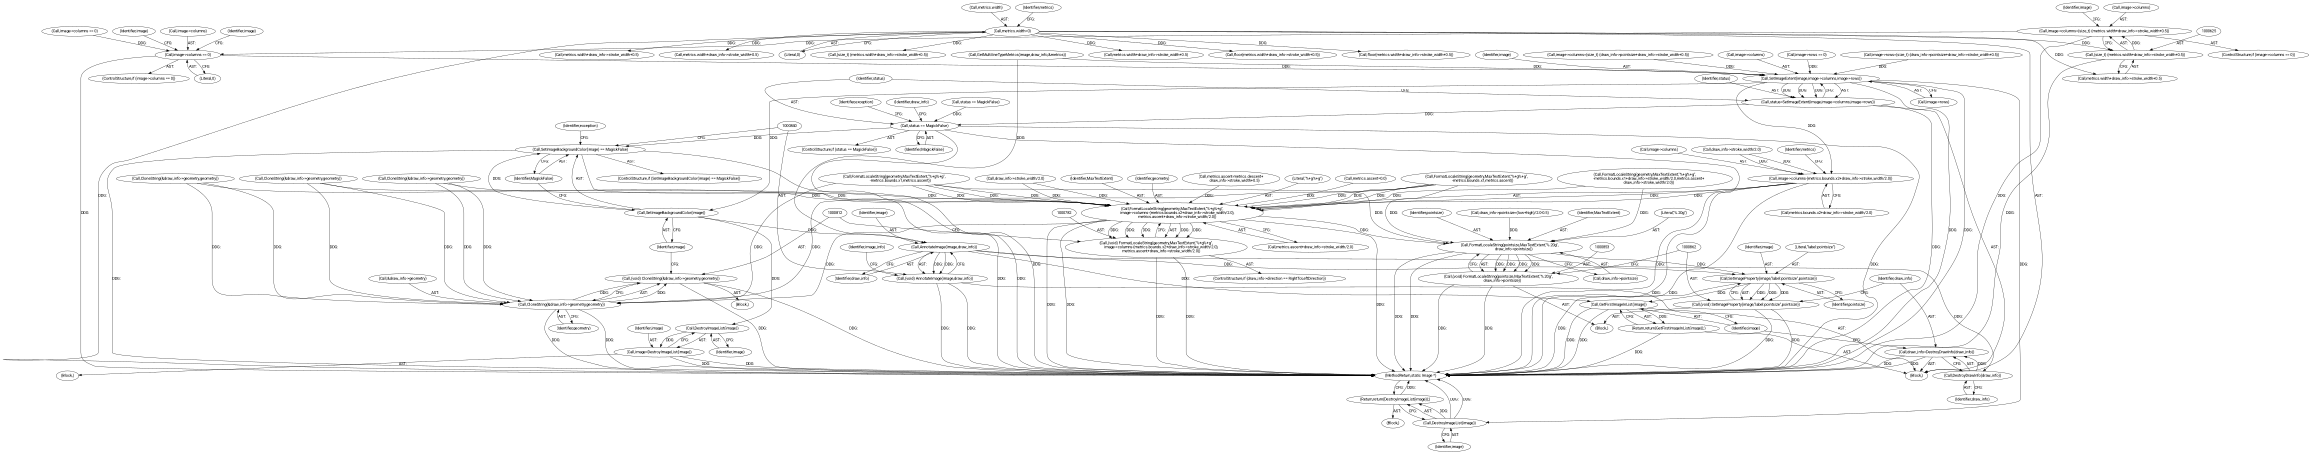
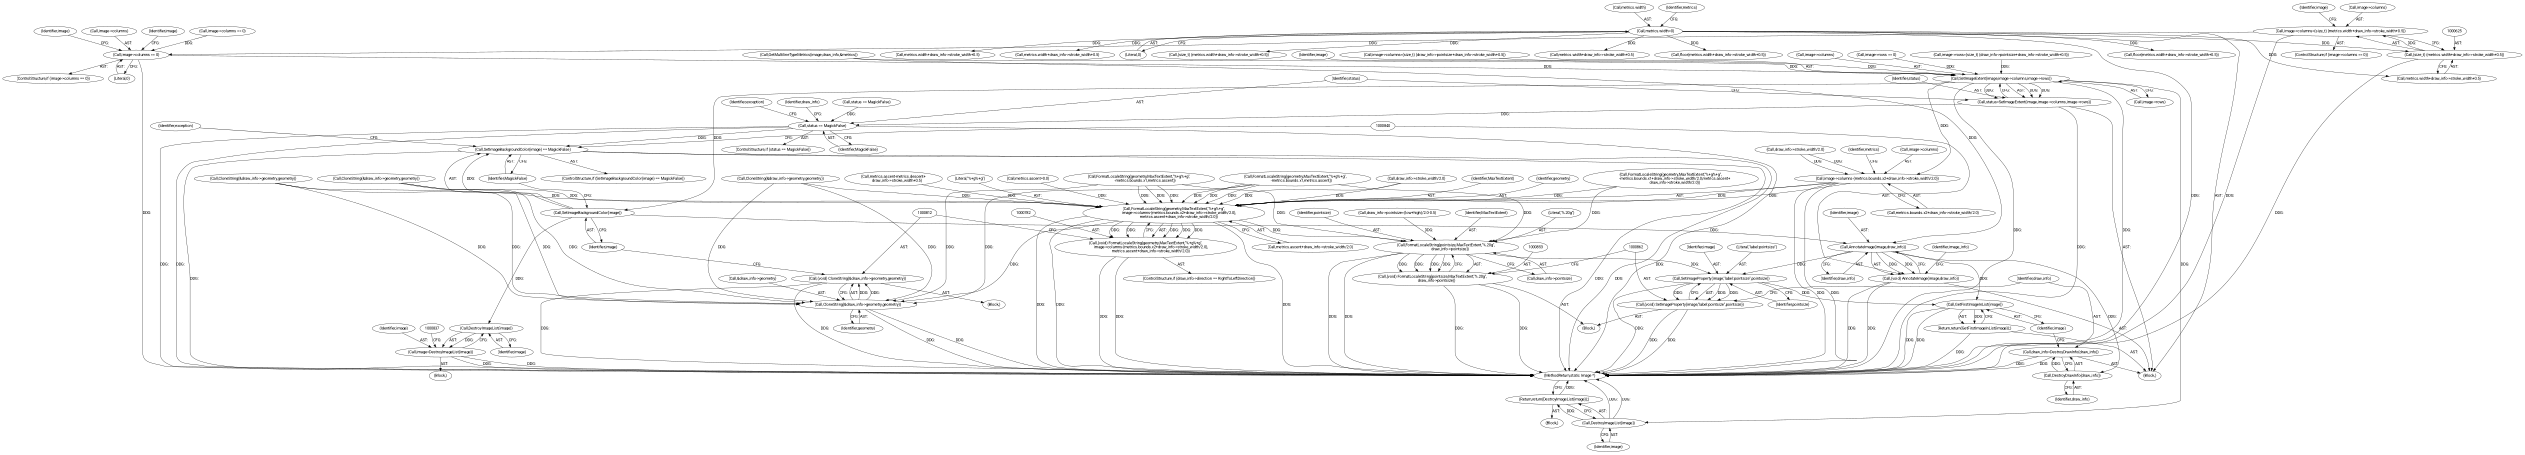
none -> (432, 328)
